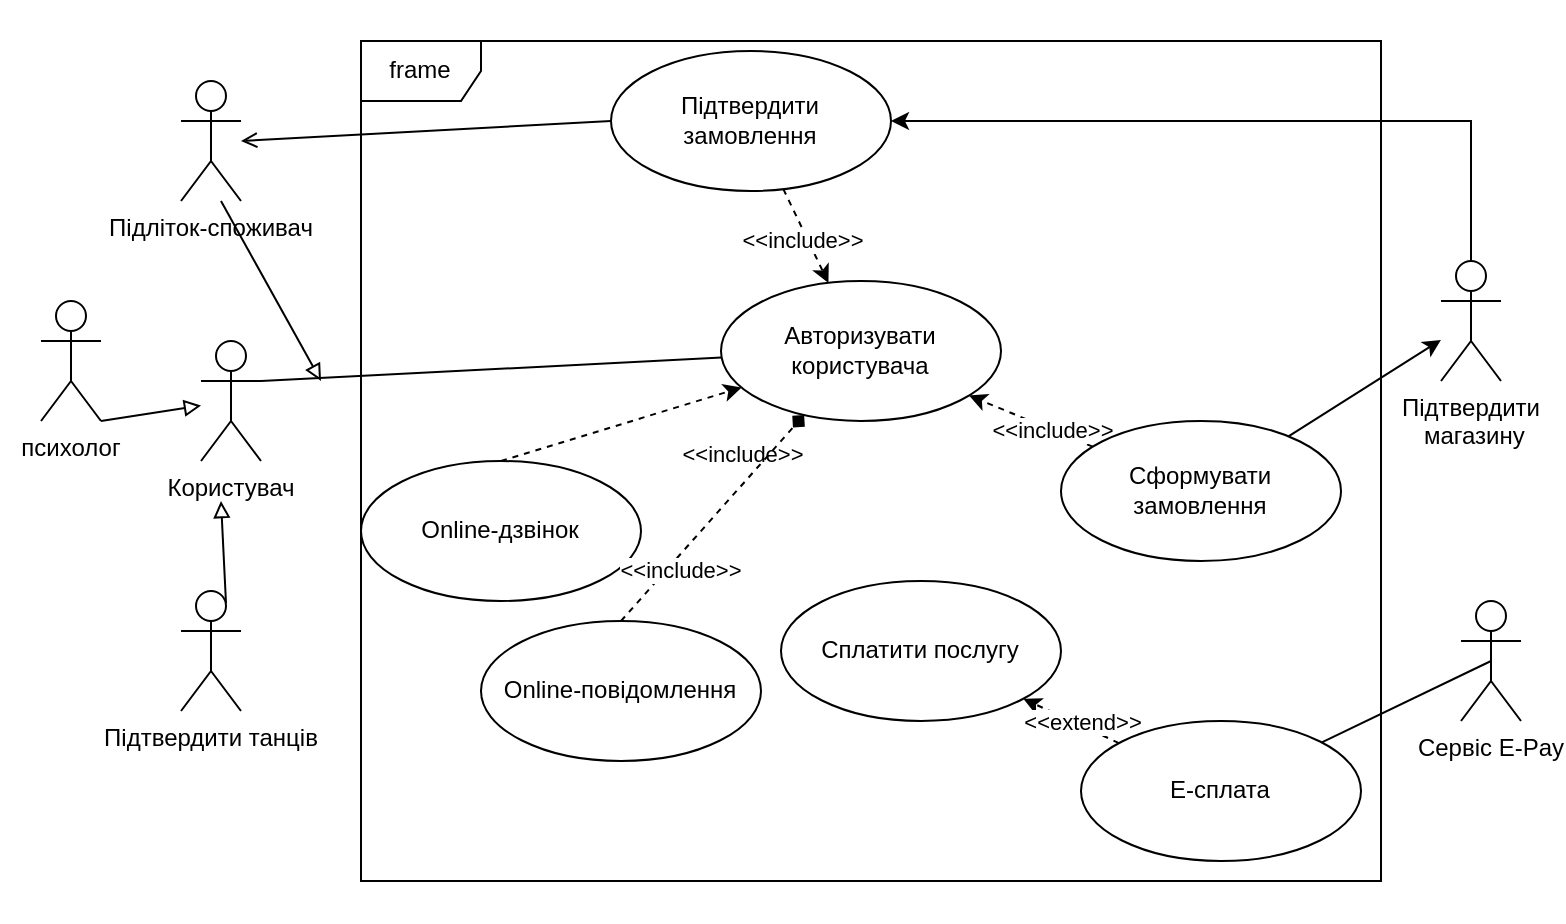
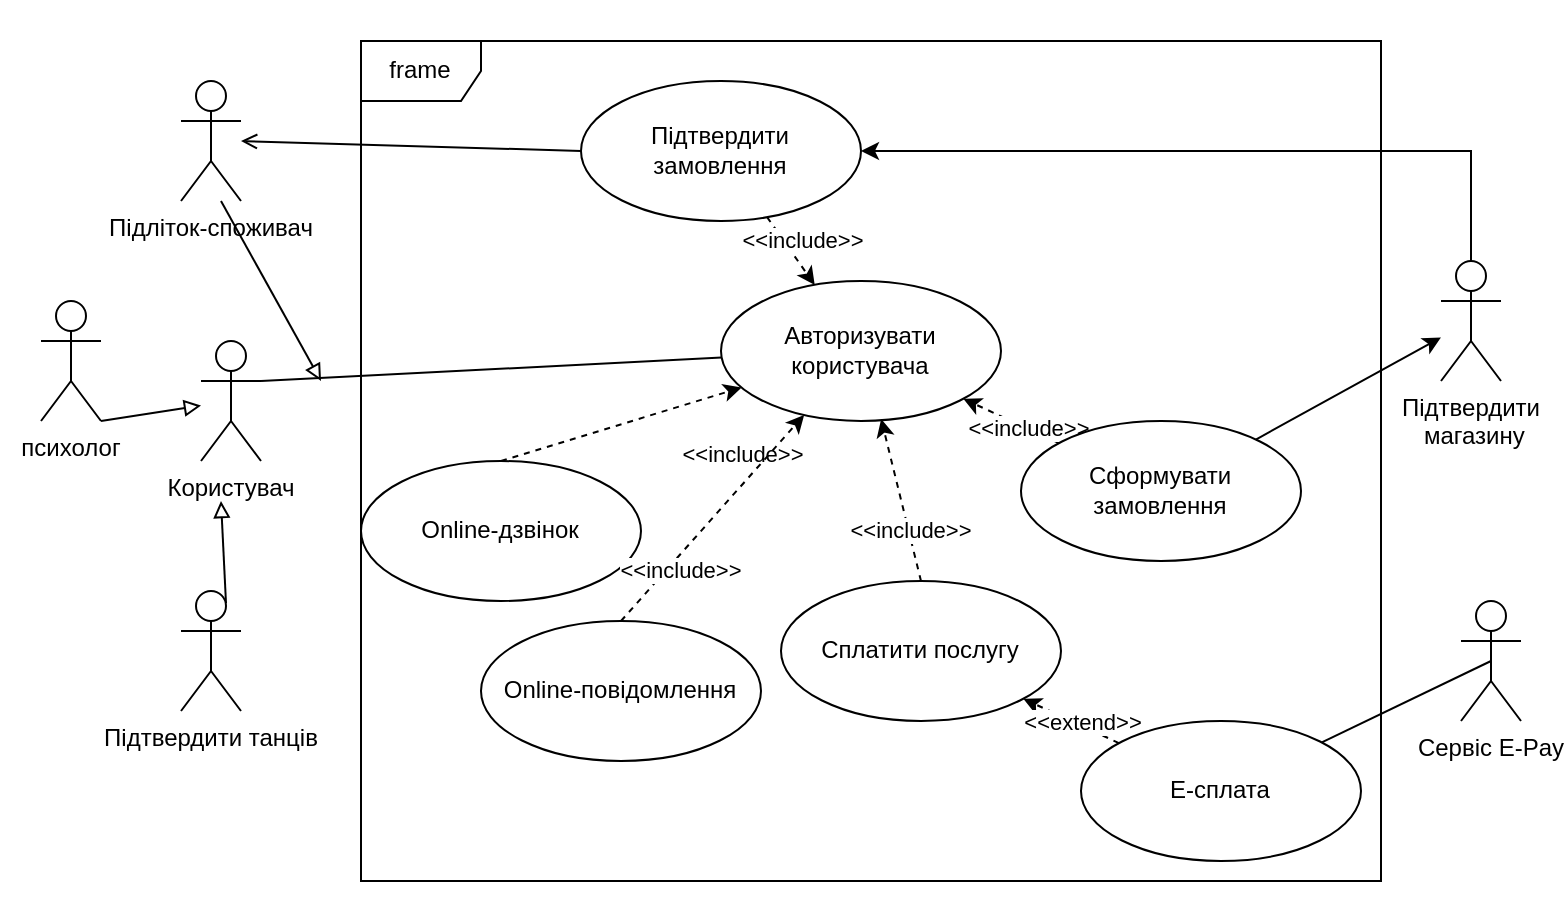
(751, 121) -> (721, 151)
(793, 427) -> (794, 427)
(1201, 491) -> (1161, 491)
none -> (903, 506)
